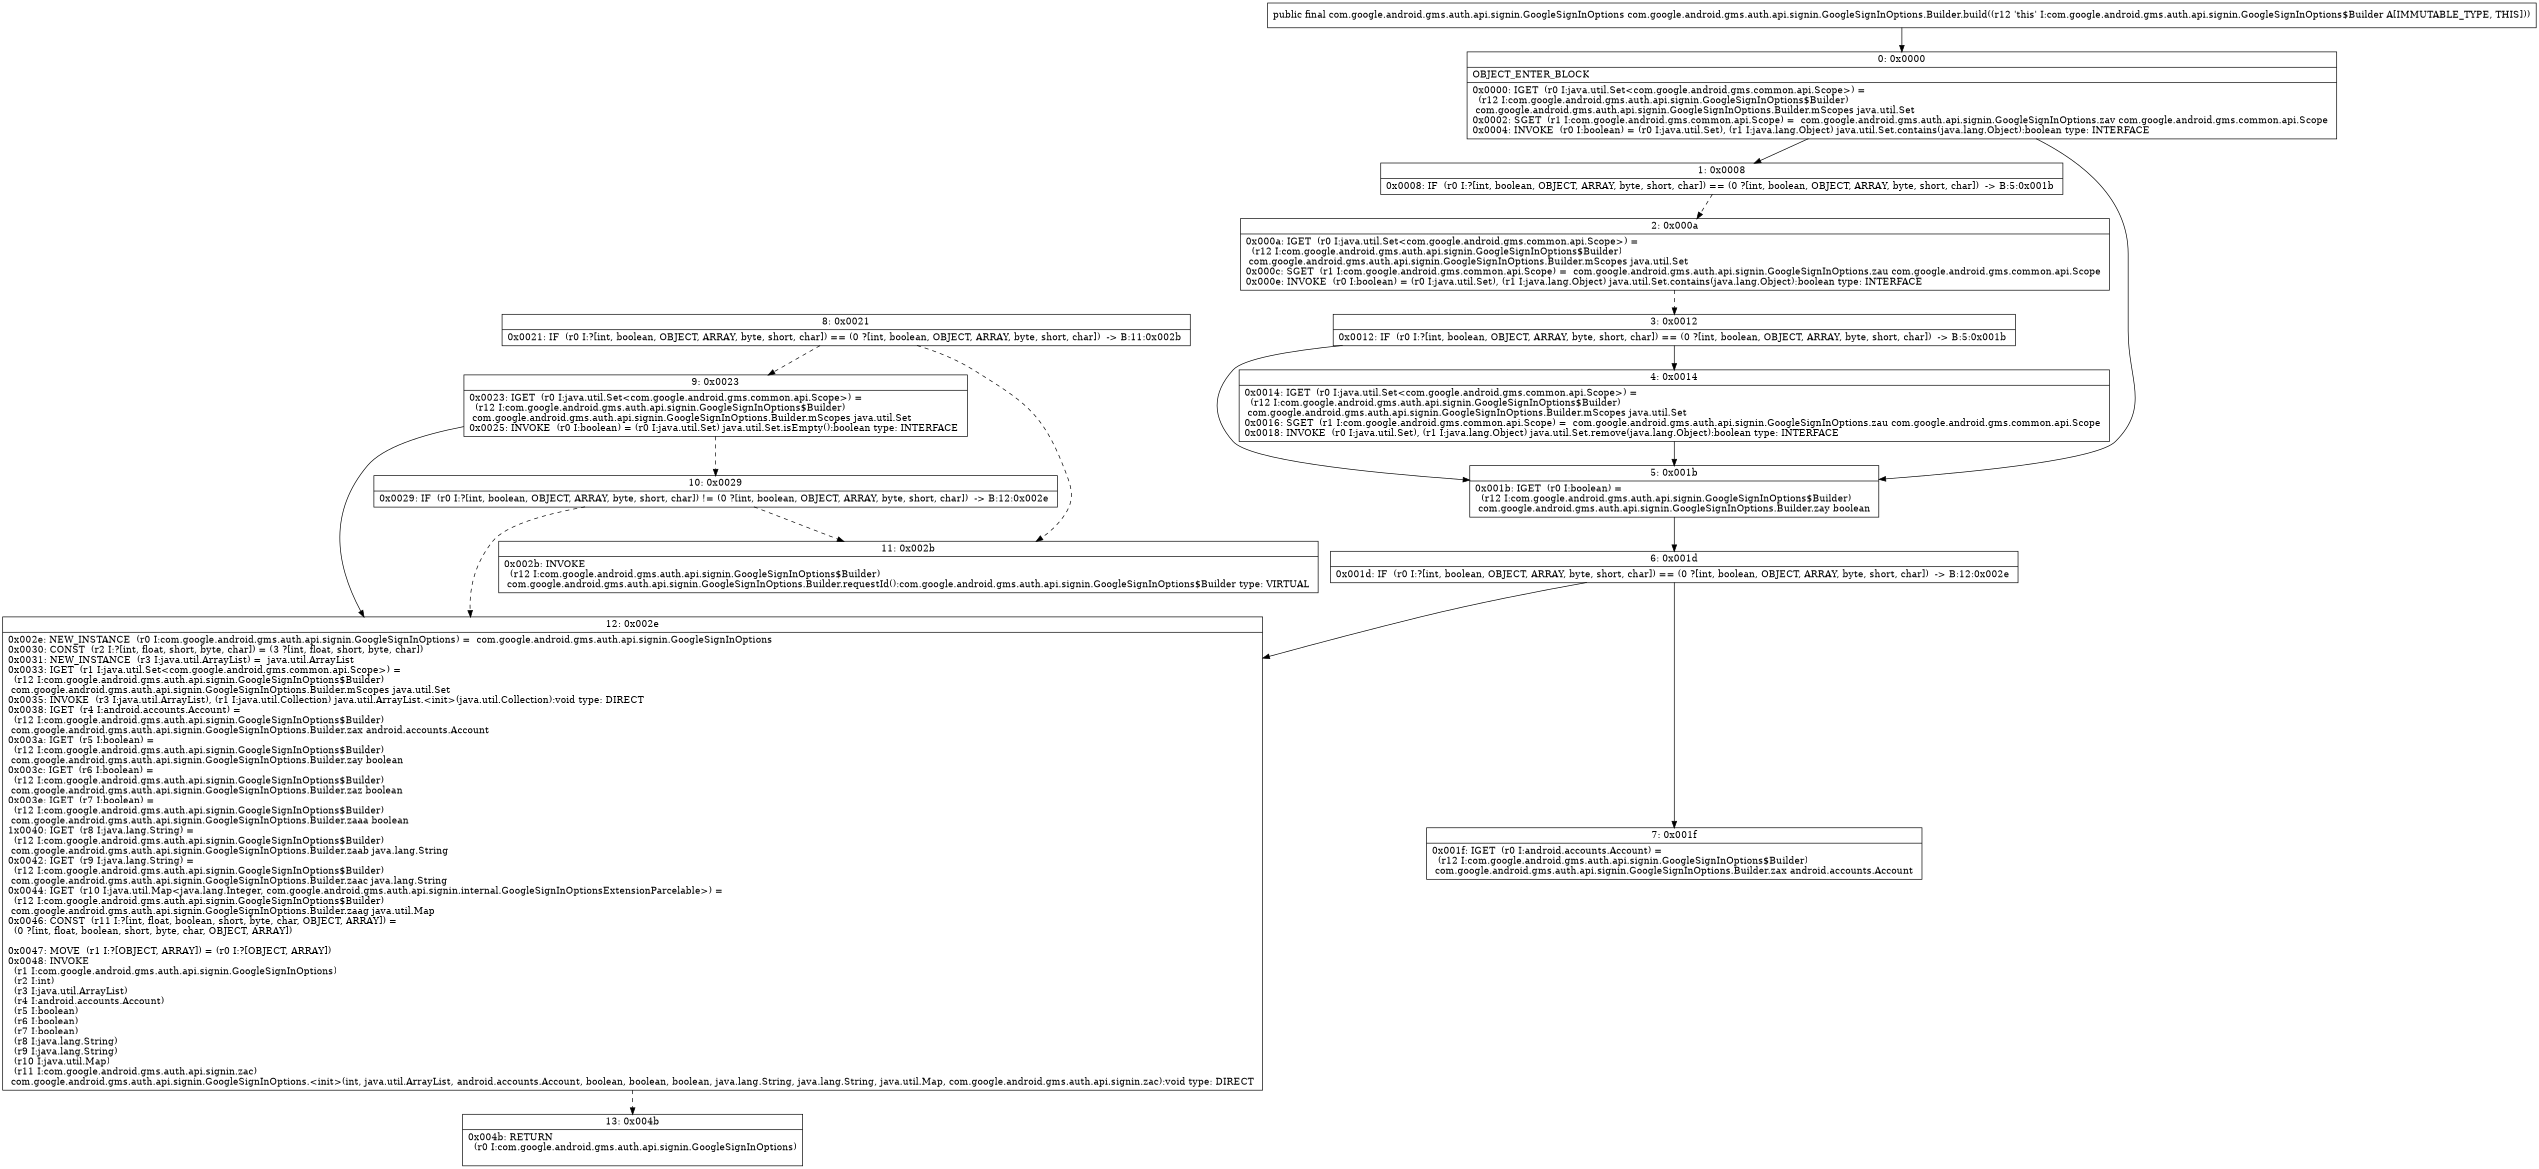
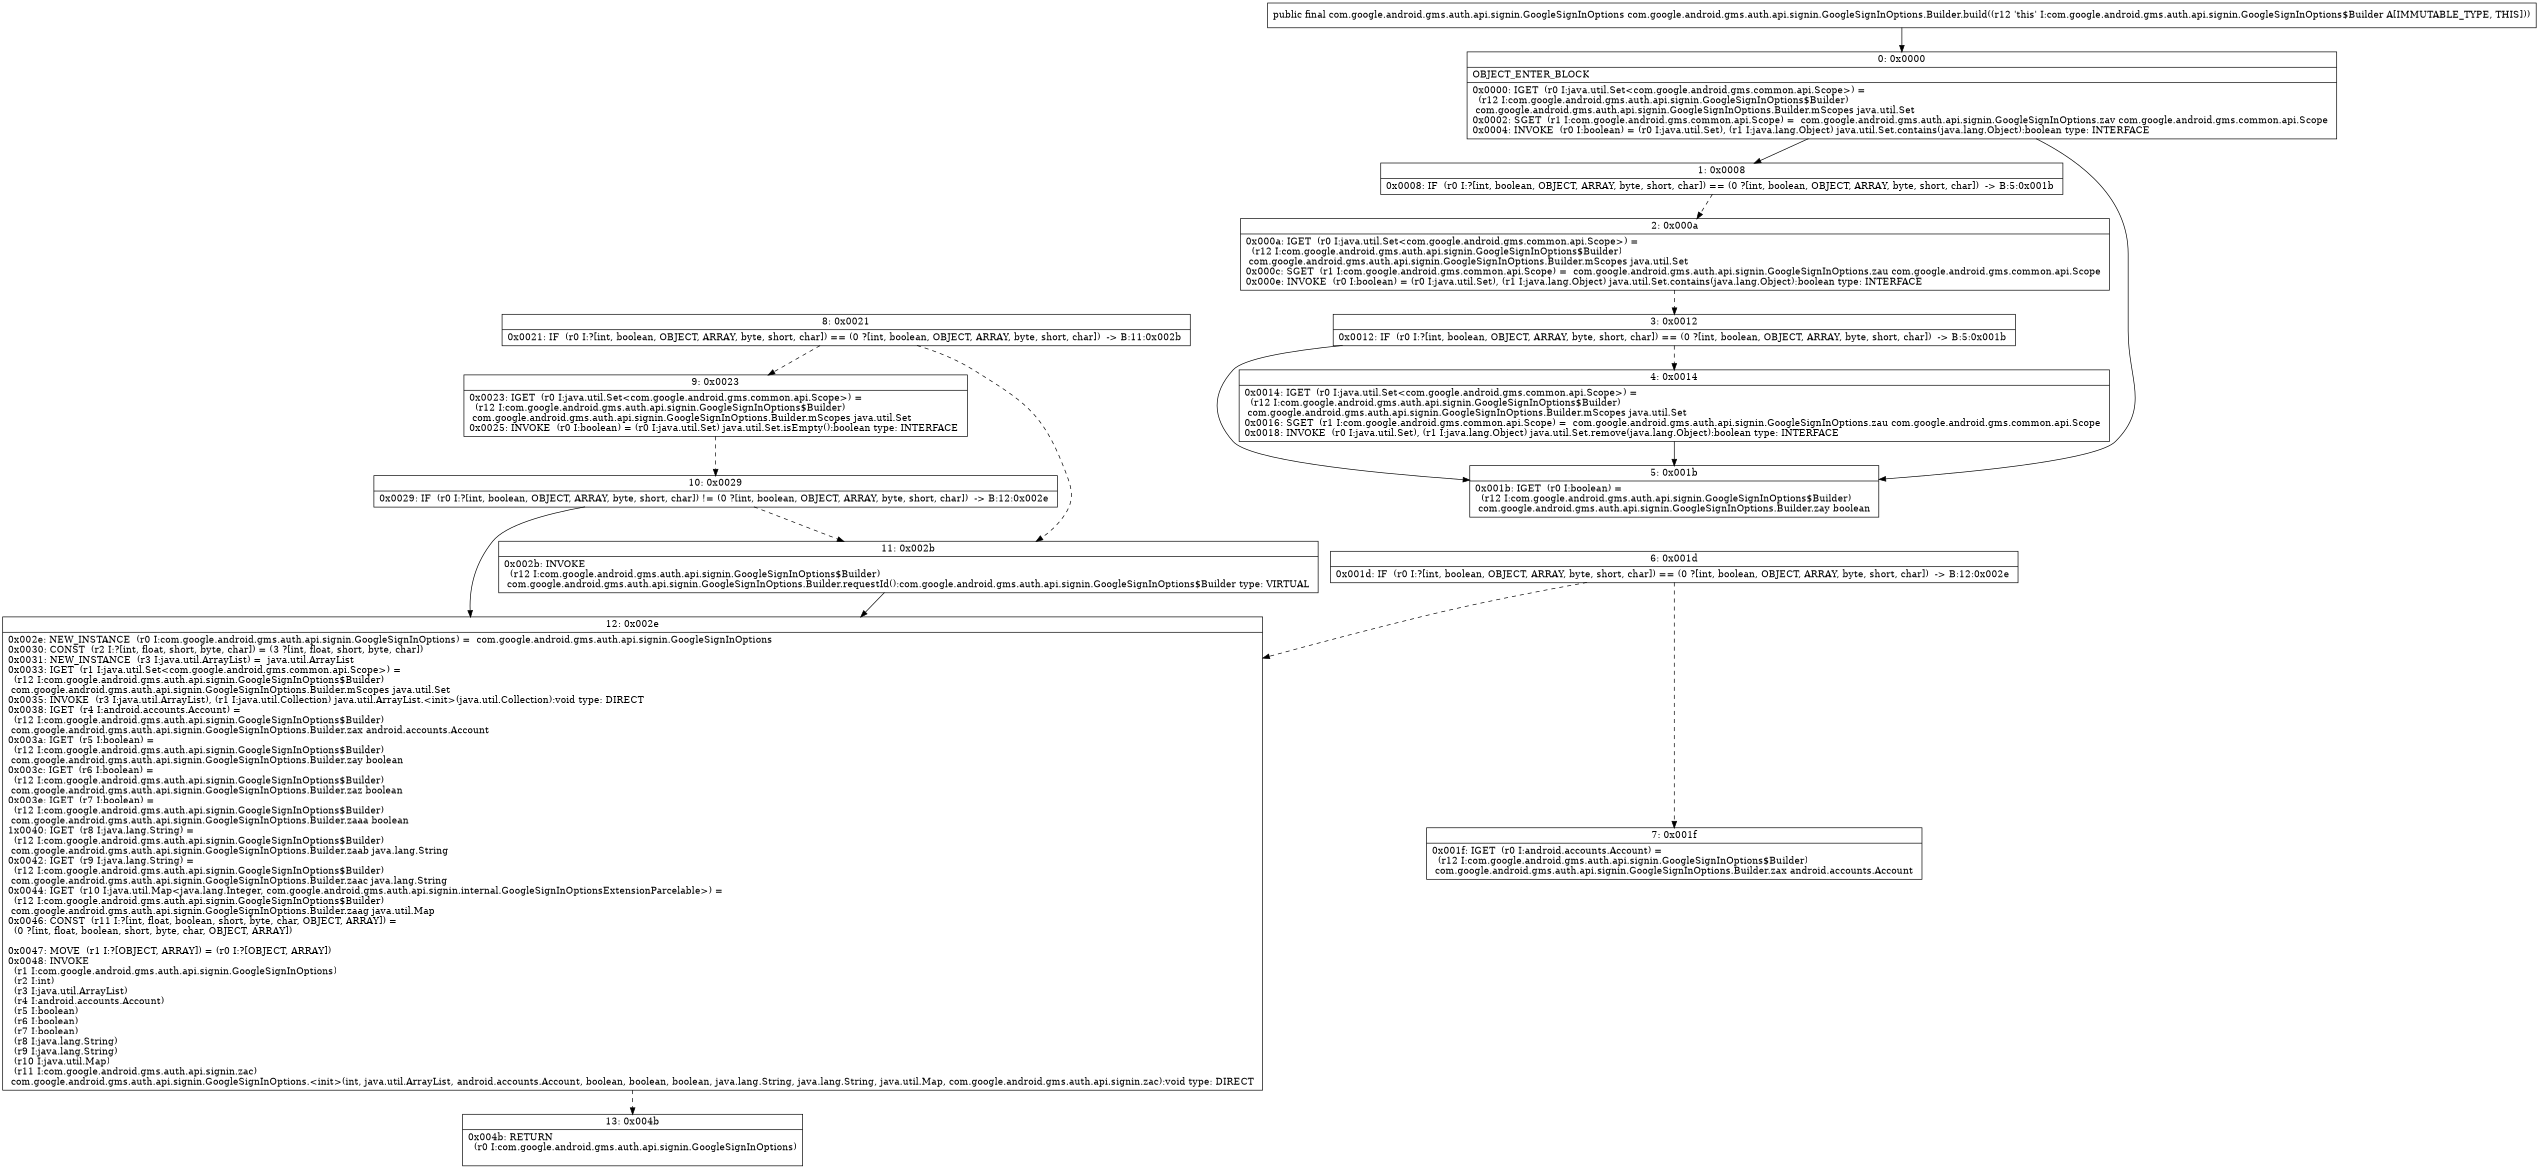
(1674, 355) -> (1674, 355)
(353, 486) -> (875, 602)
(1674, 531) -> none
(502, 533) -> (502, 533)
(1427, 615) -> (1427, 615)
(1674, 702) -> (1674, 702)
